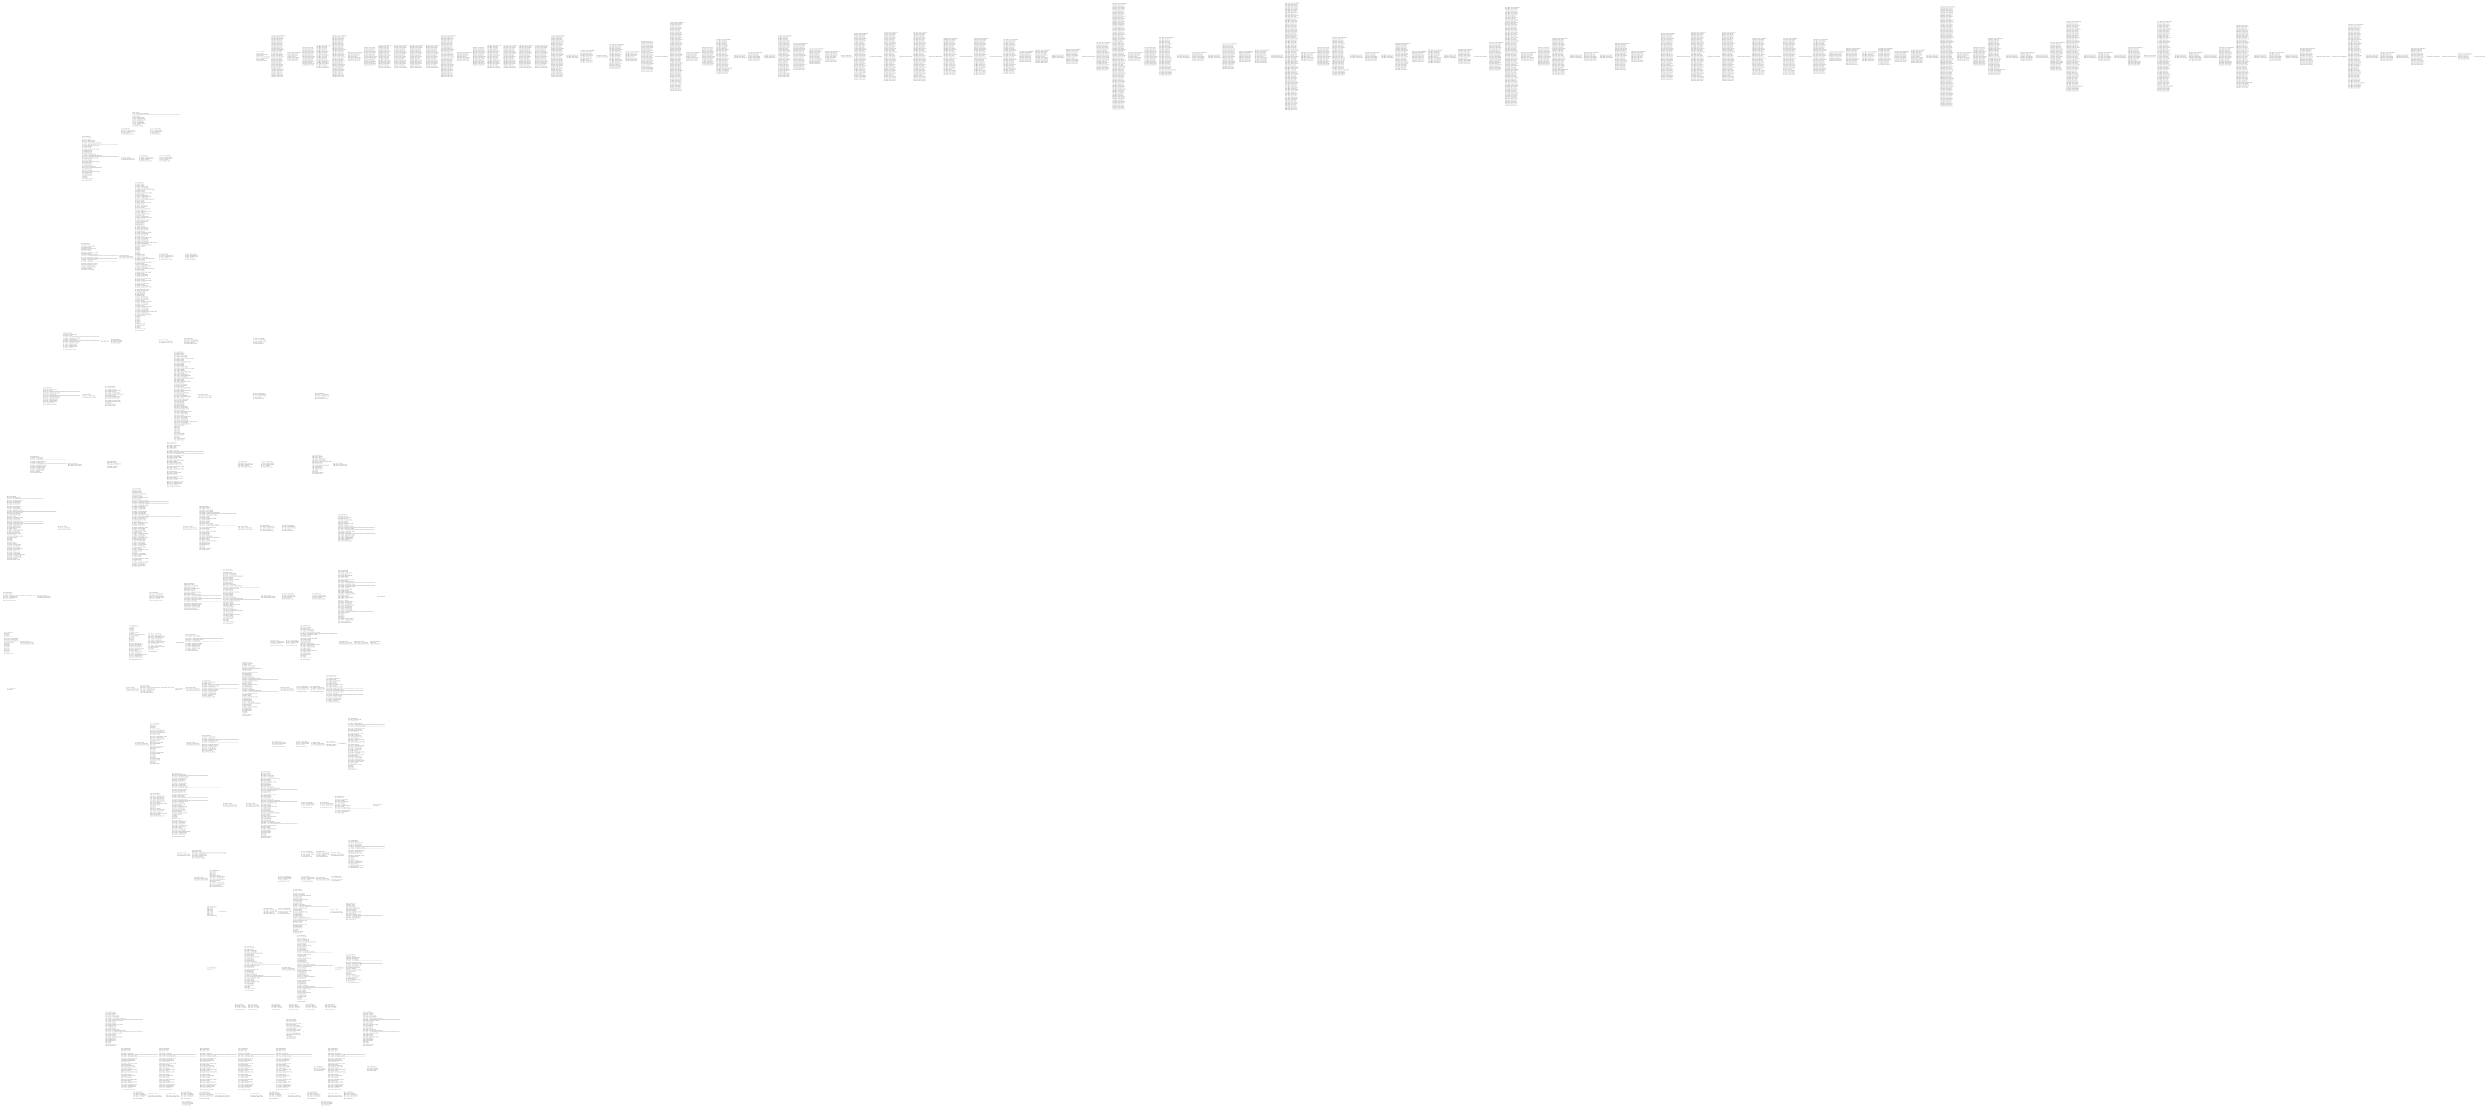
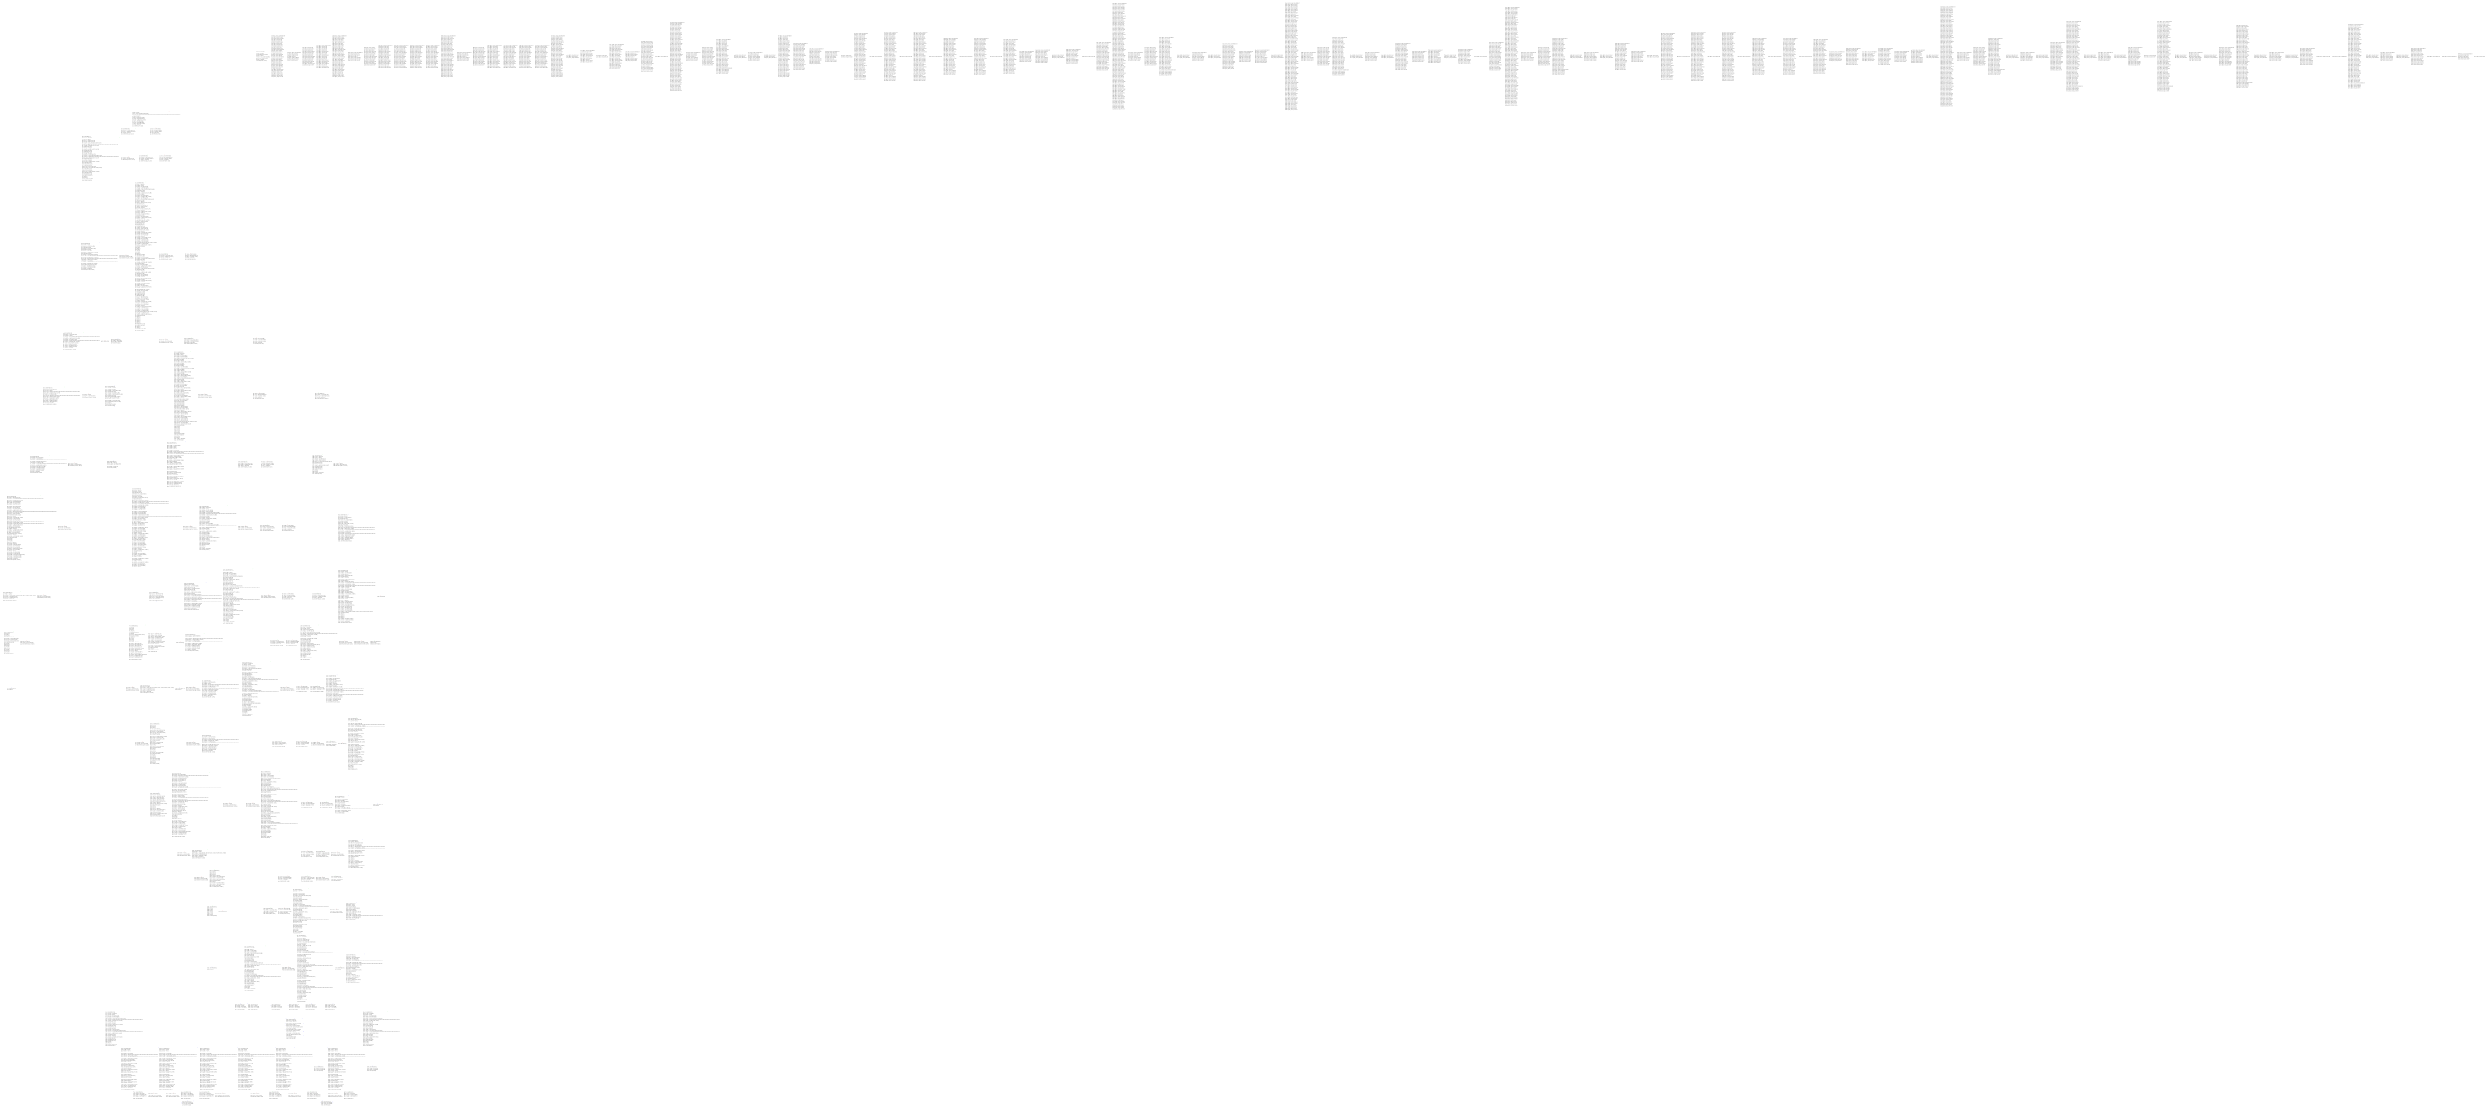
none -> (1653, 56)
